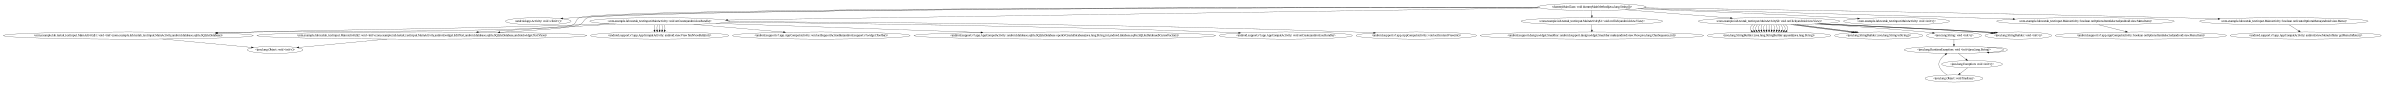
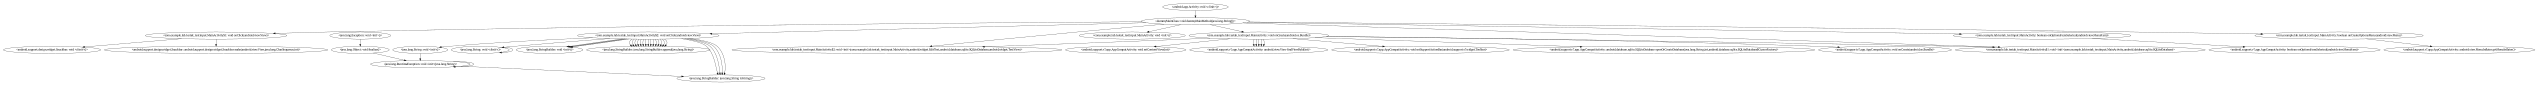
(1050, 9) -> (1195, 13)
none -> (52, 50)
(275, 50) -> none
none -> (480, 50)
(1962, 56) -> (571, 71)
